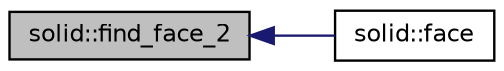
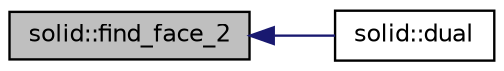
(415, 36) -> (415, 36)
